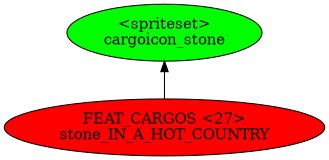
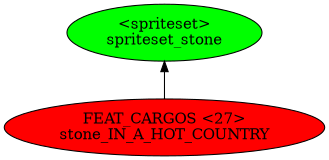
(164, 33) -> (164, 33)
